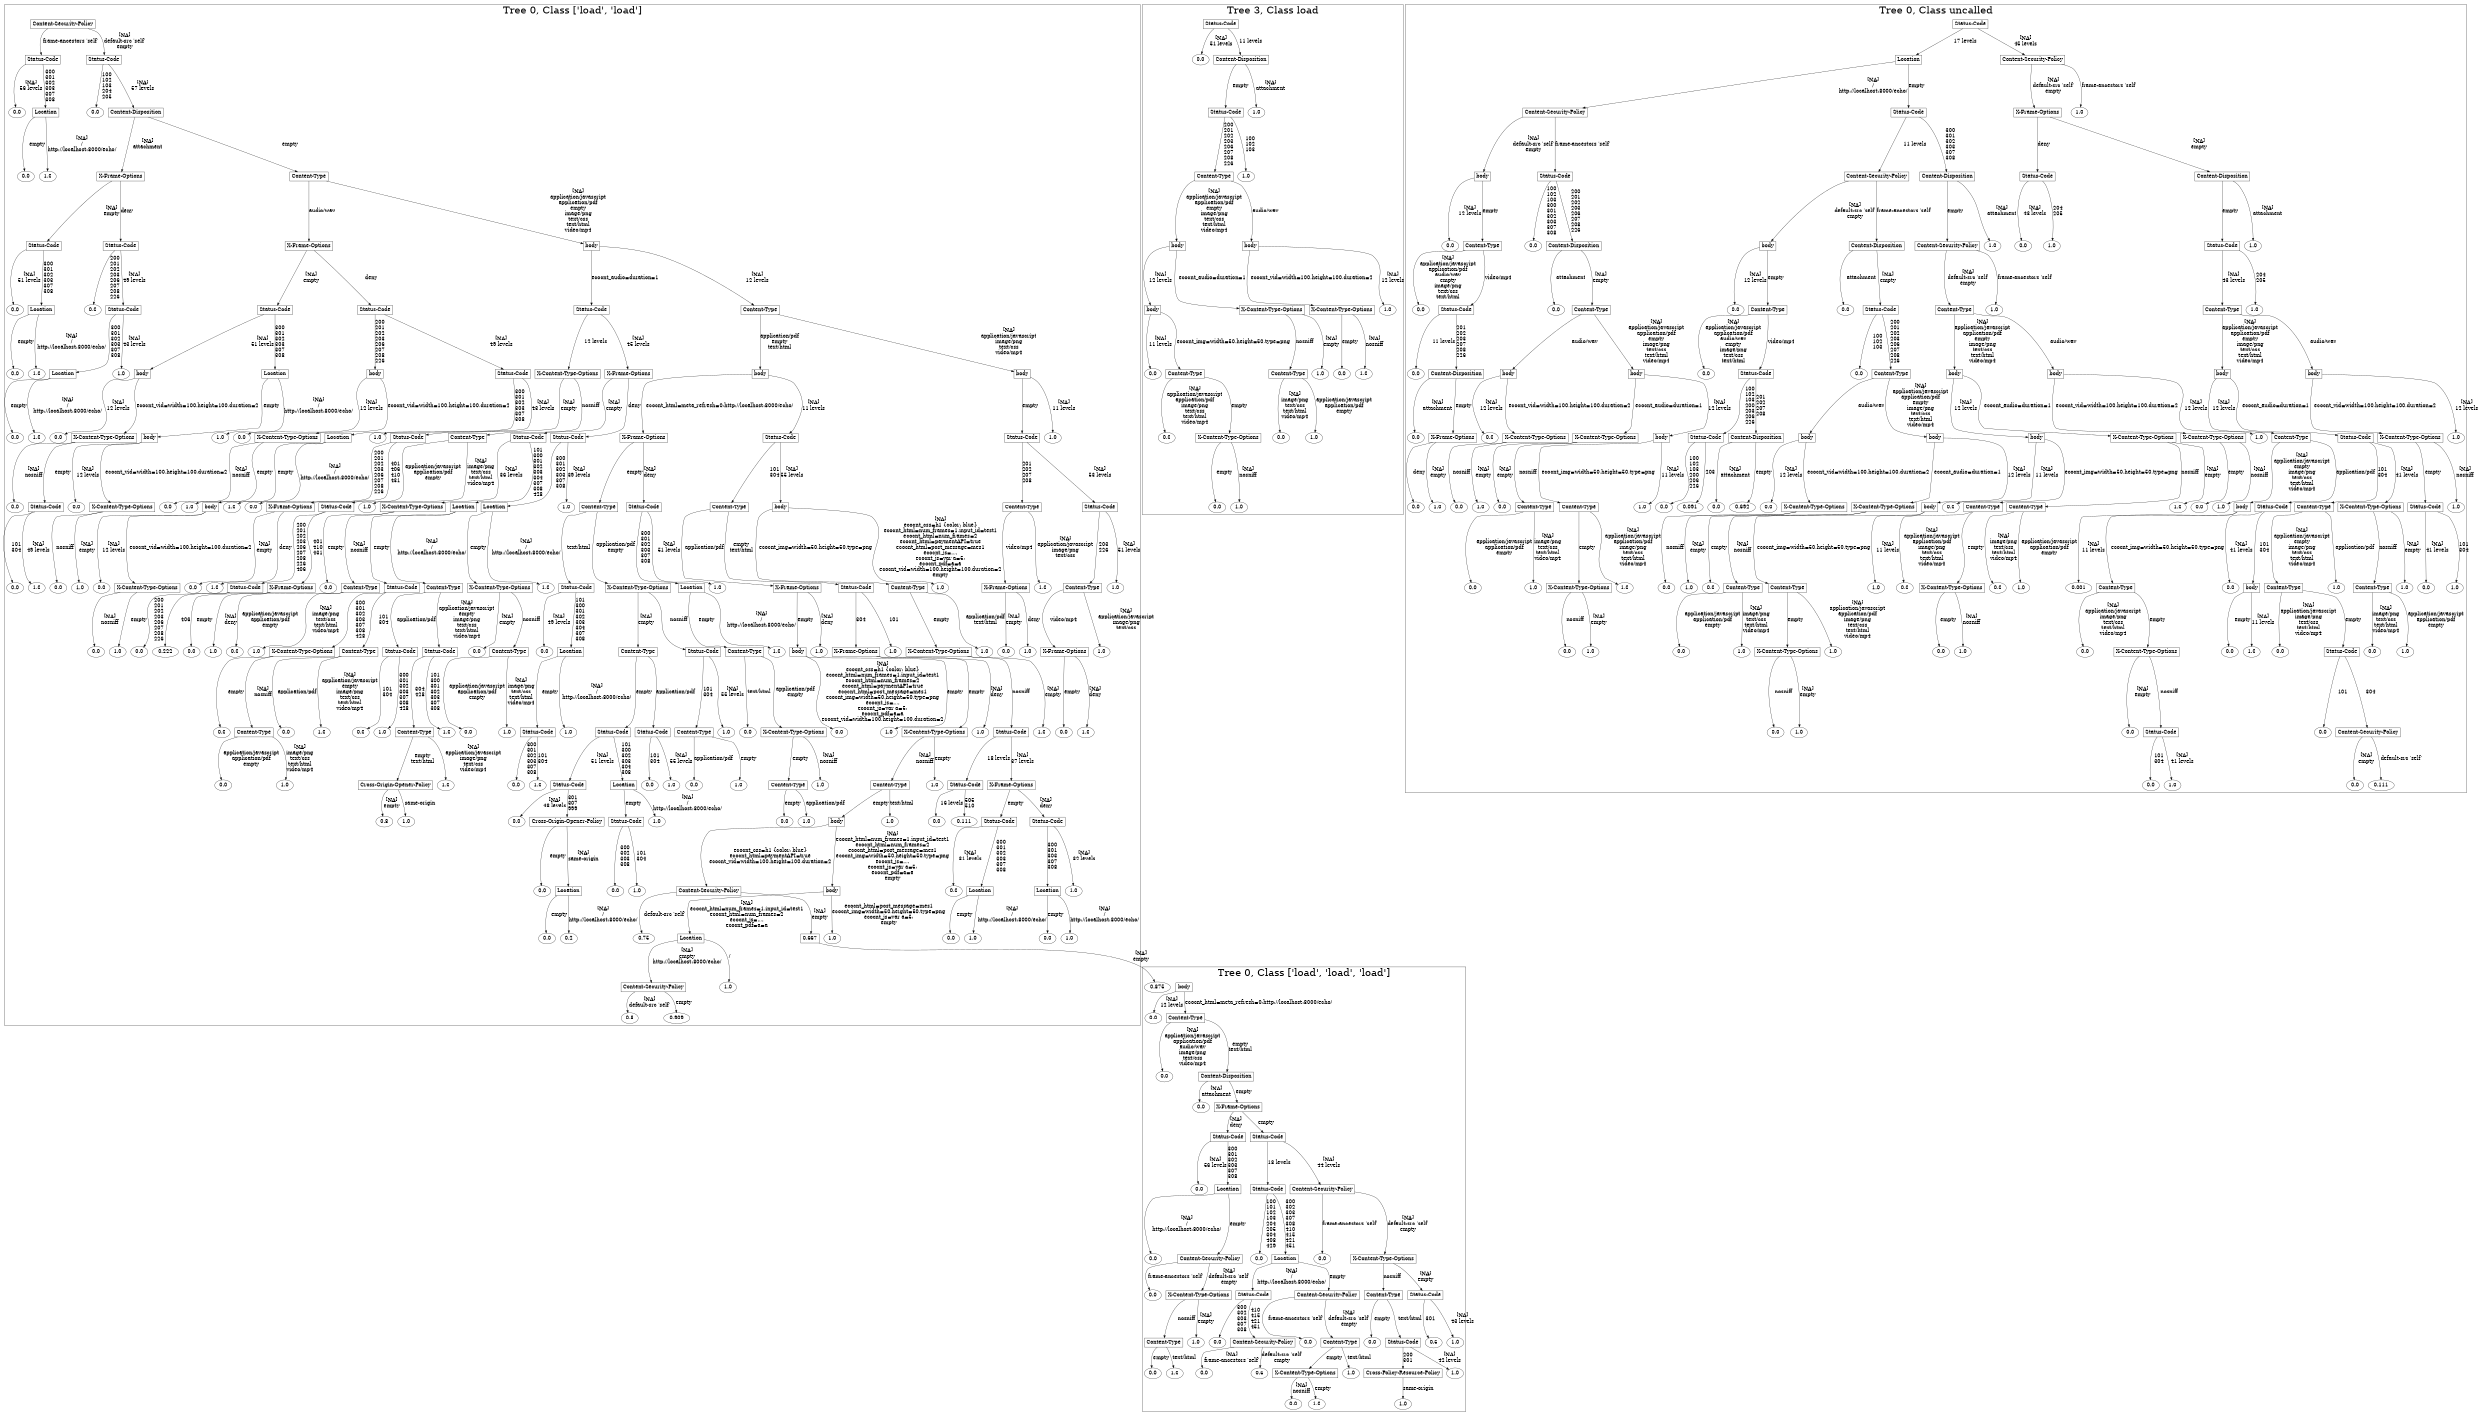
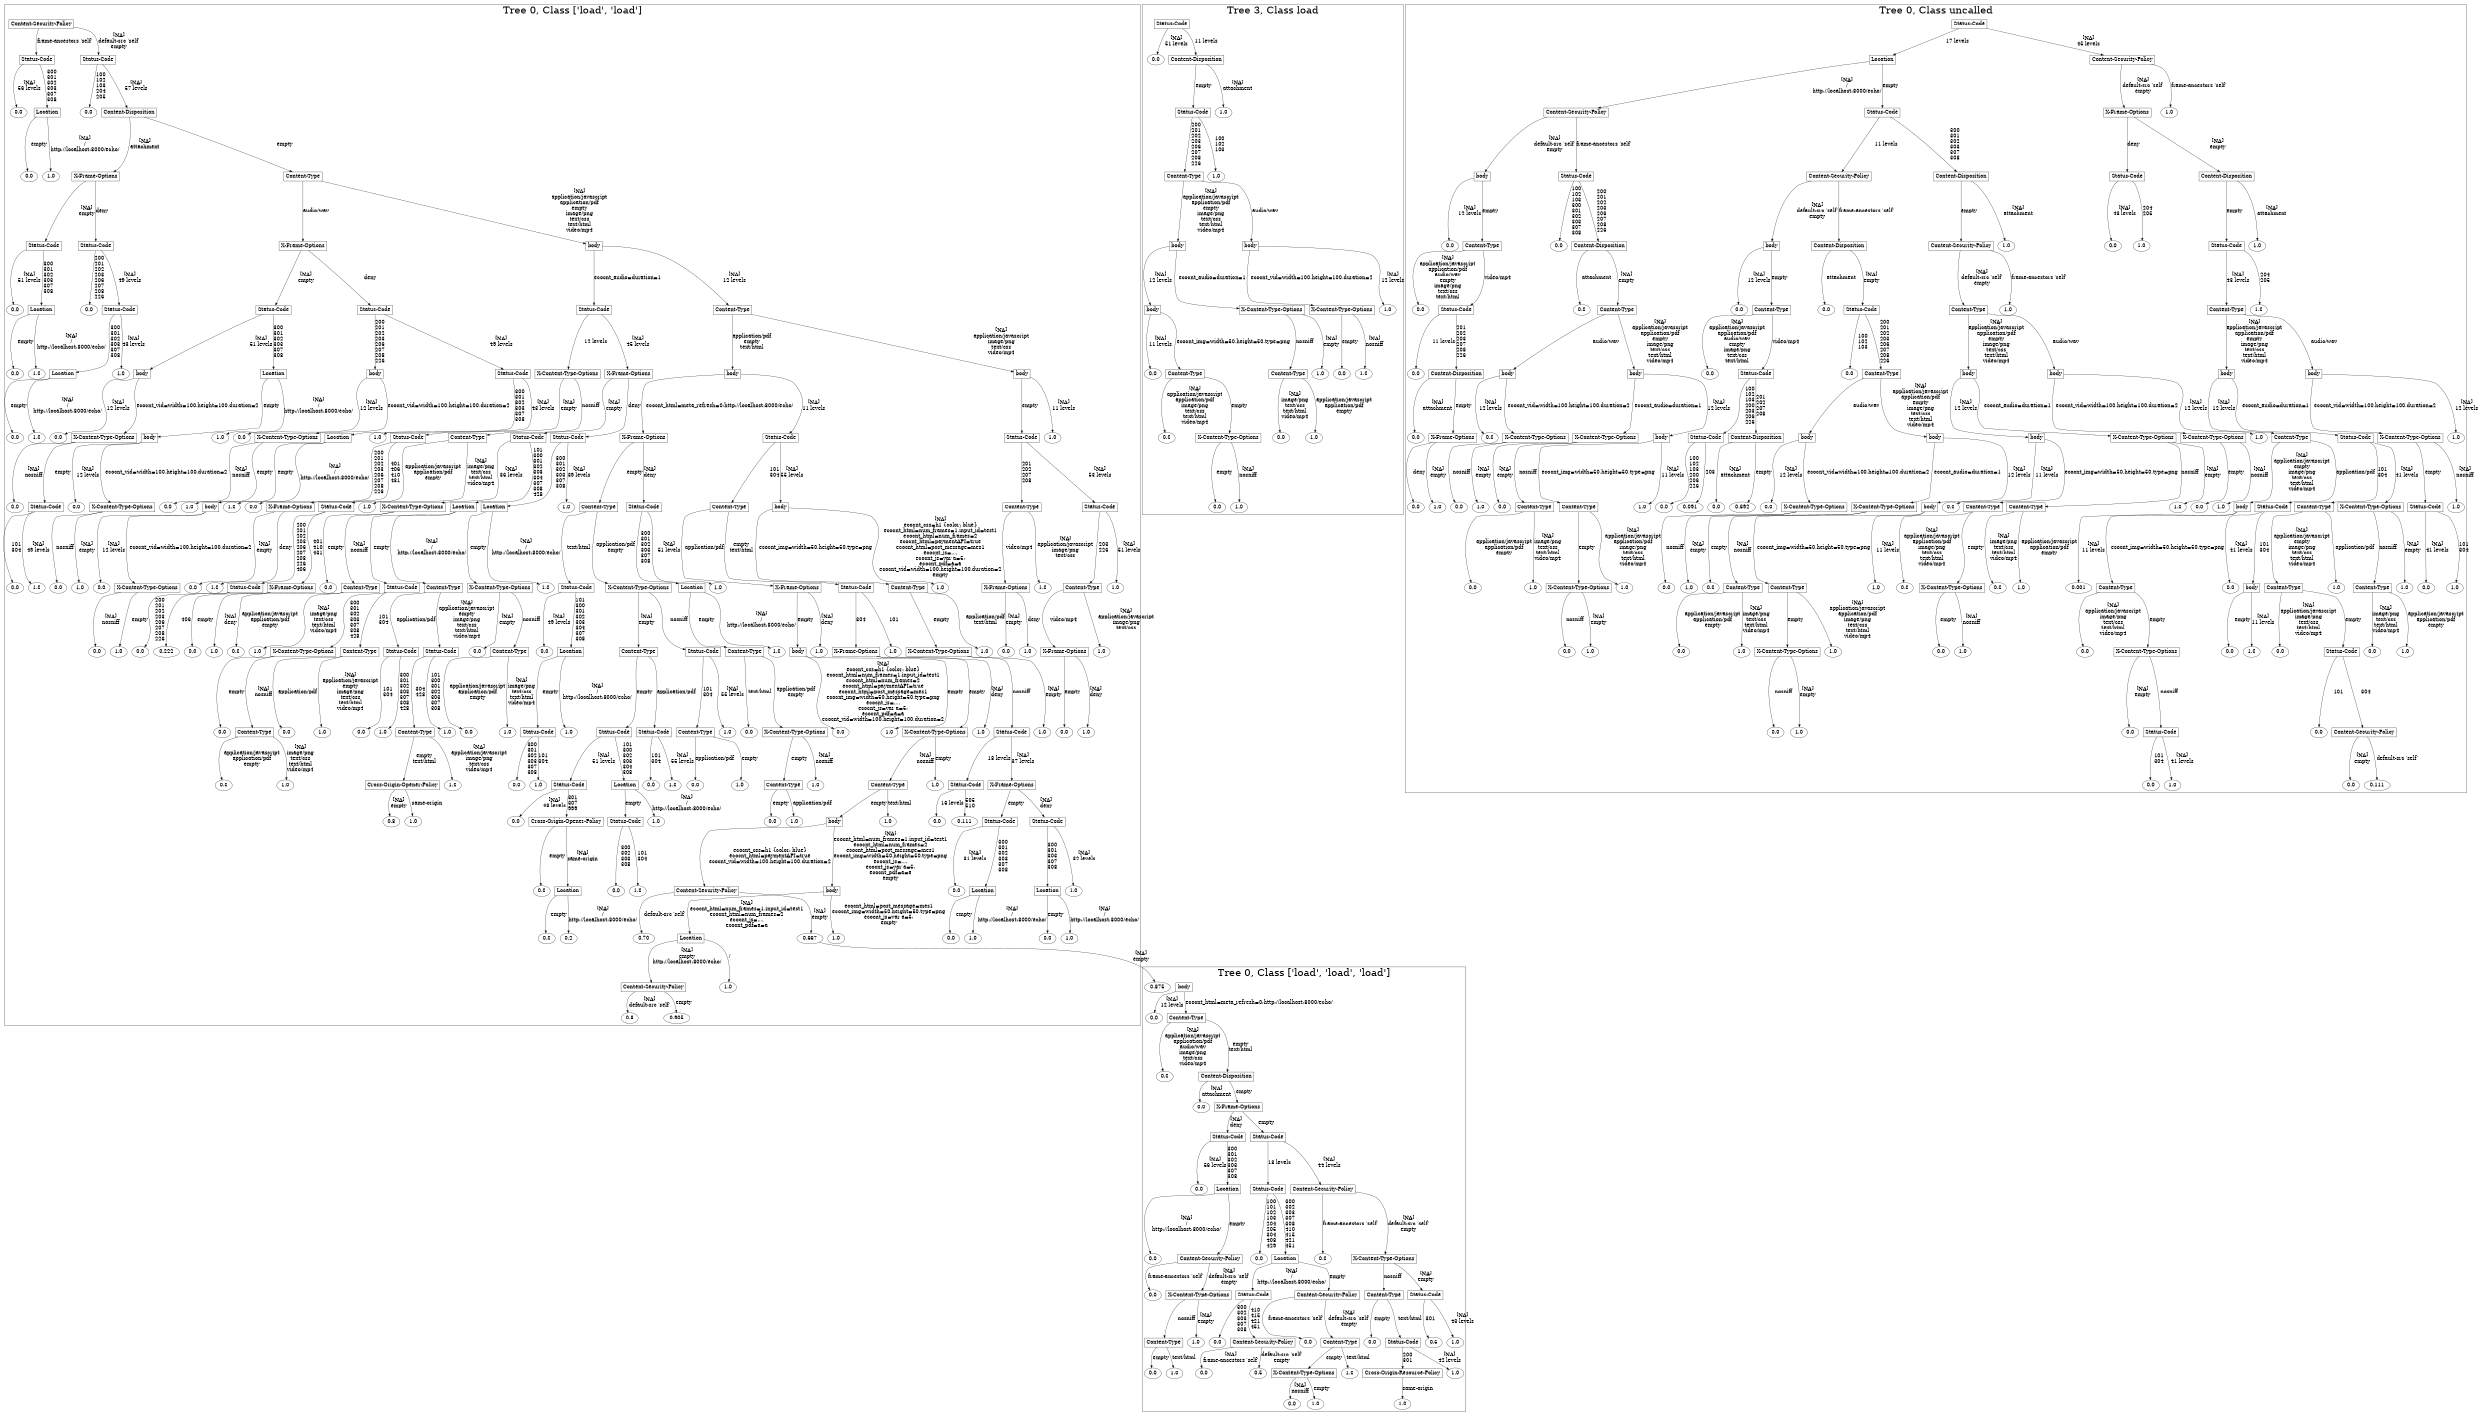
(644, 938) -> (644, 938)
(810, 938) -> (810, 938)
(677, 1018) -> (677, 1018)
(1403, 1373) -> (1402, 1373)
